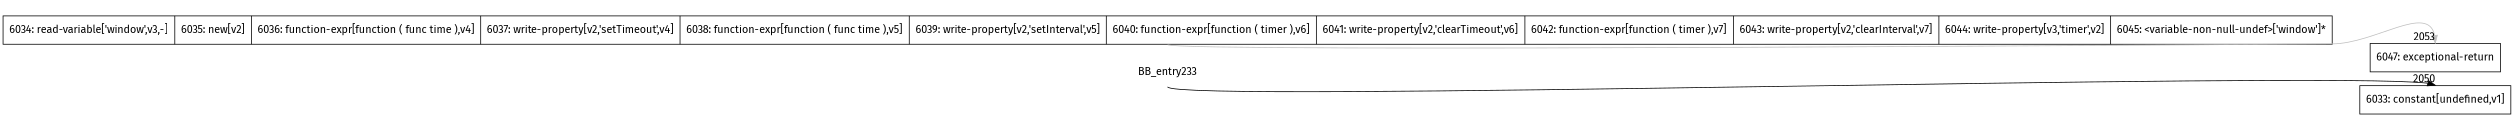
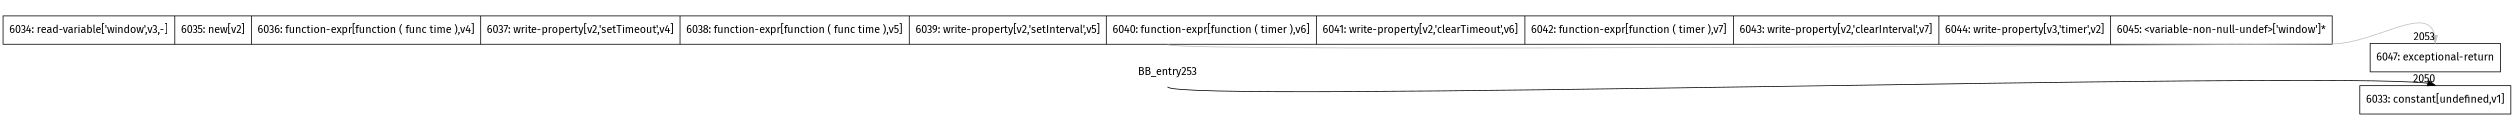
(1168, 72) -> (1168, 72)
